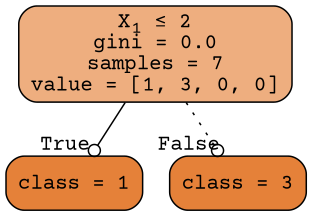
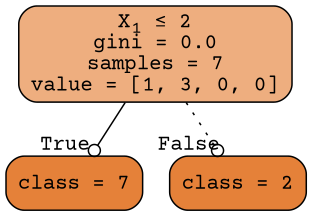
(74, 183) -> (74, 183)
(238, 183) -> (238, 183)
